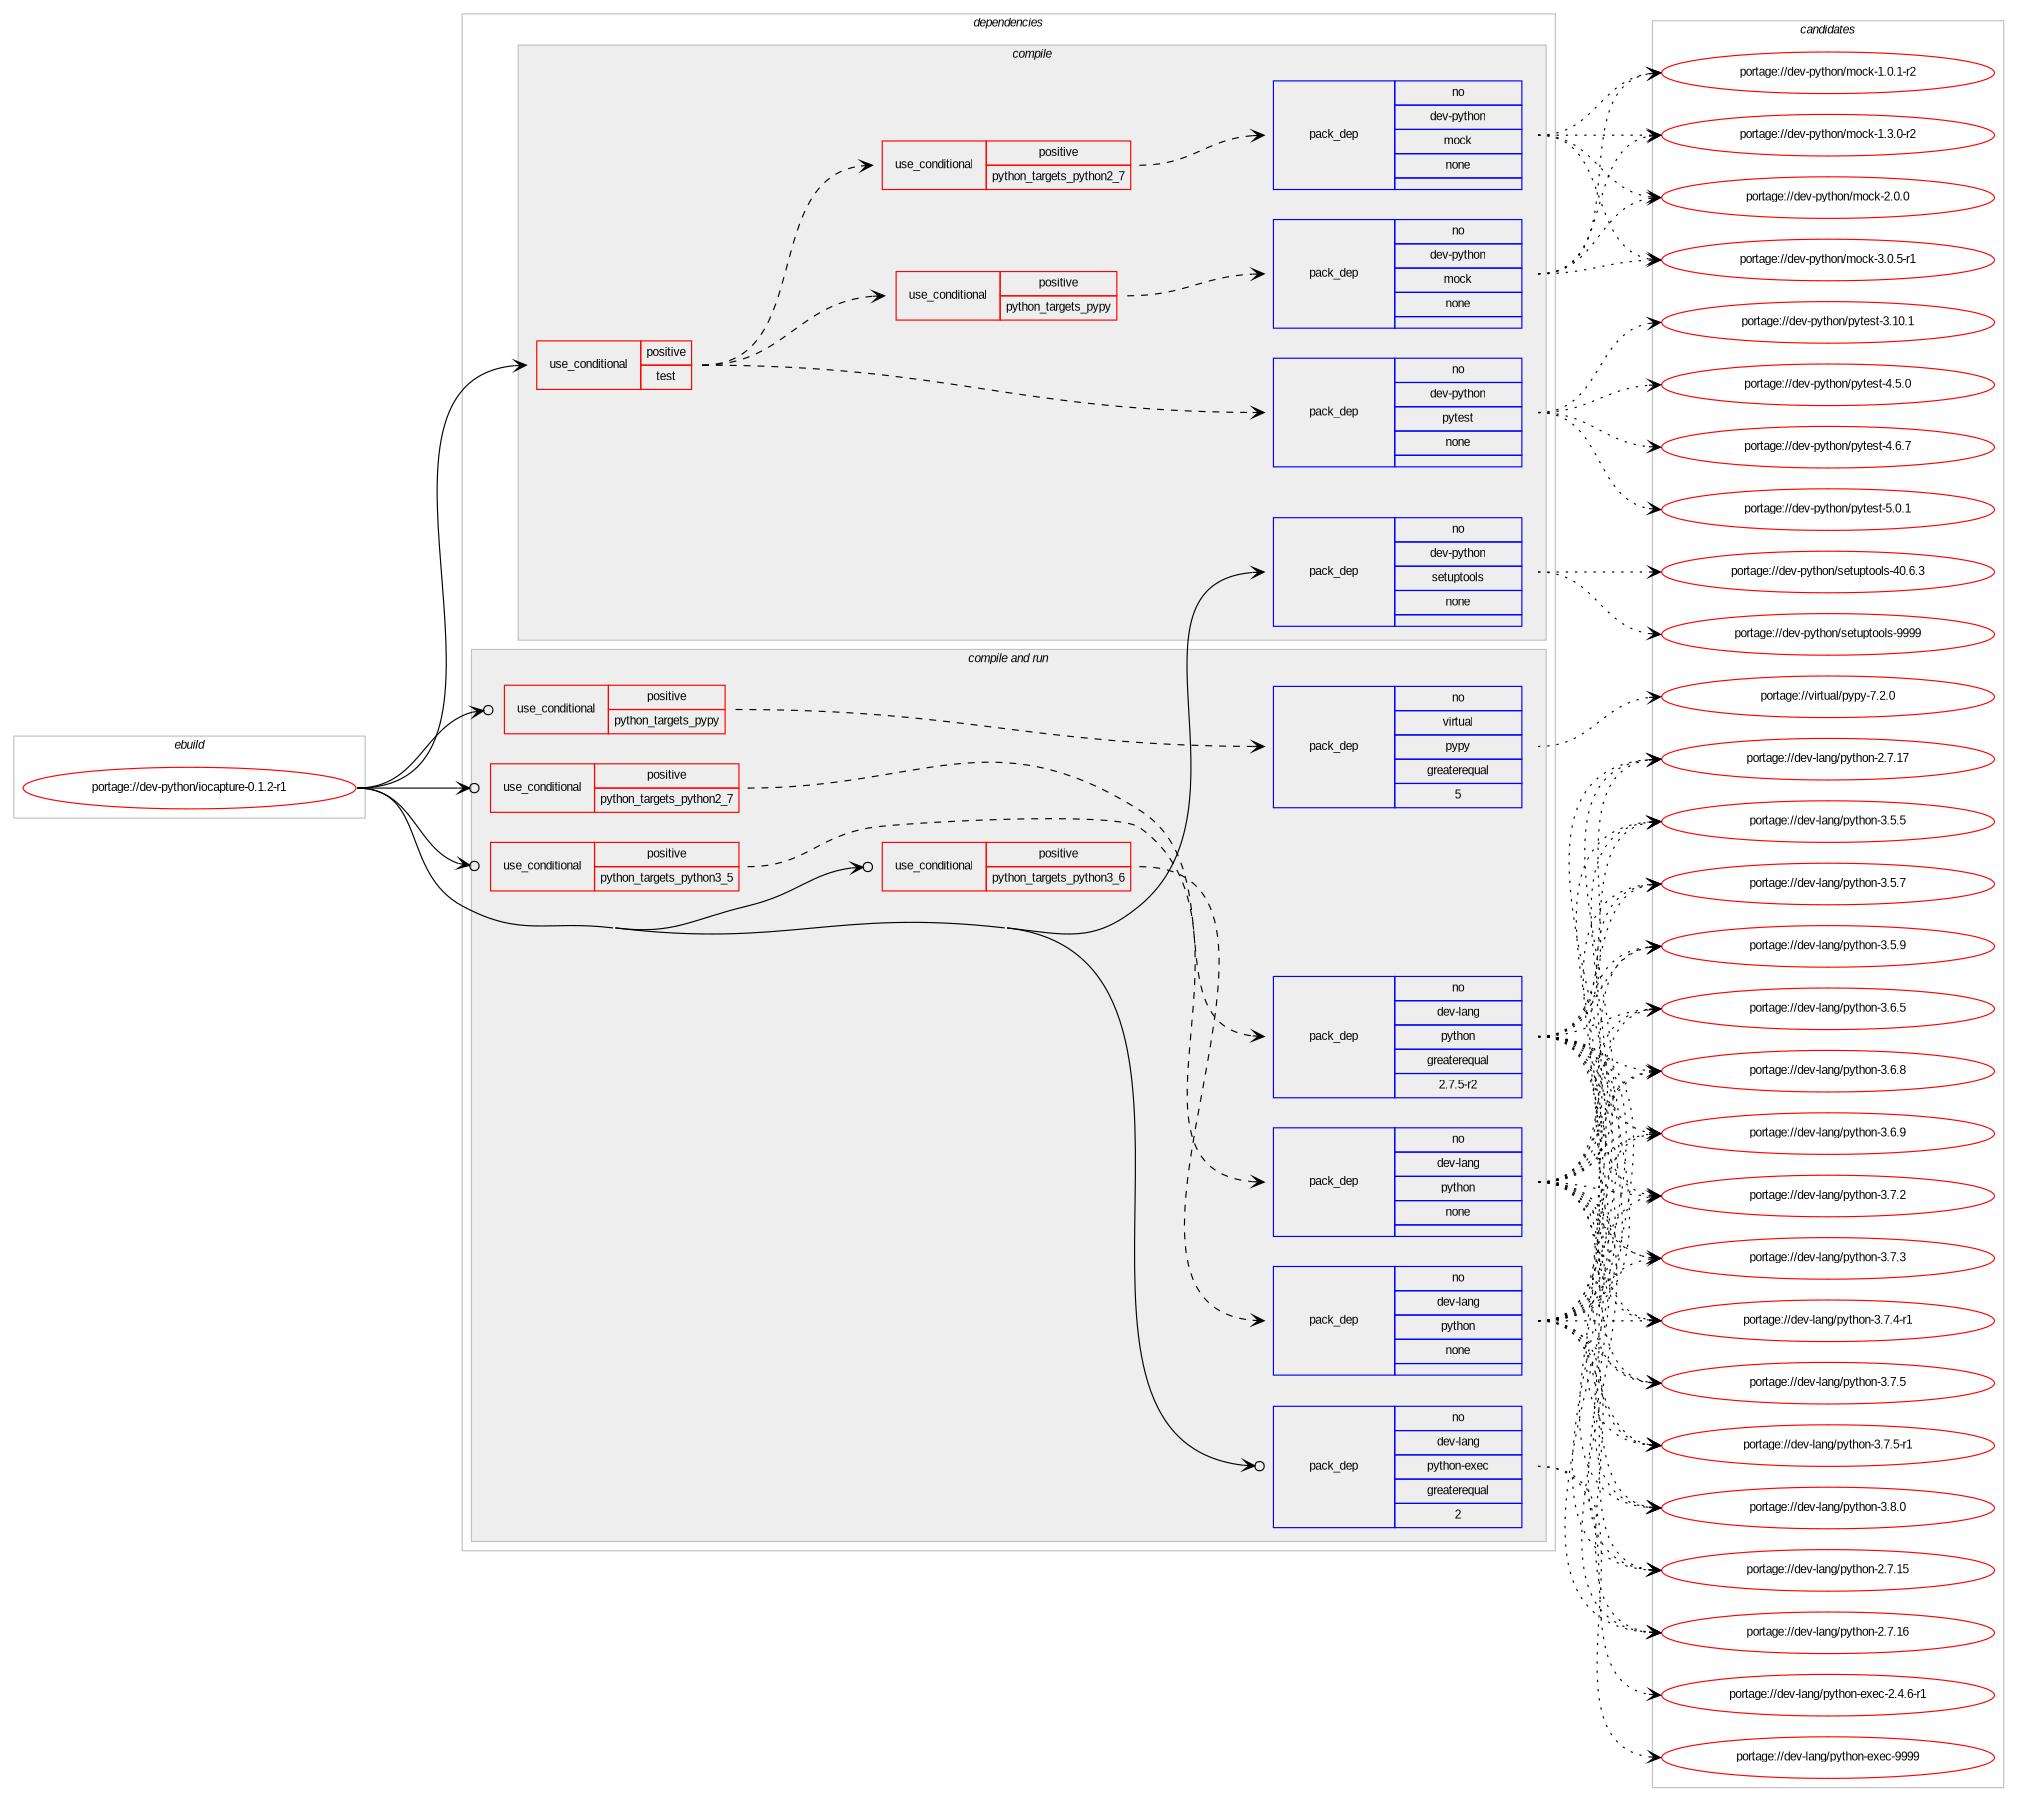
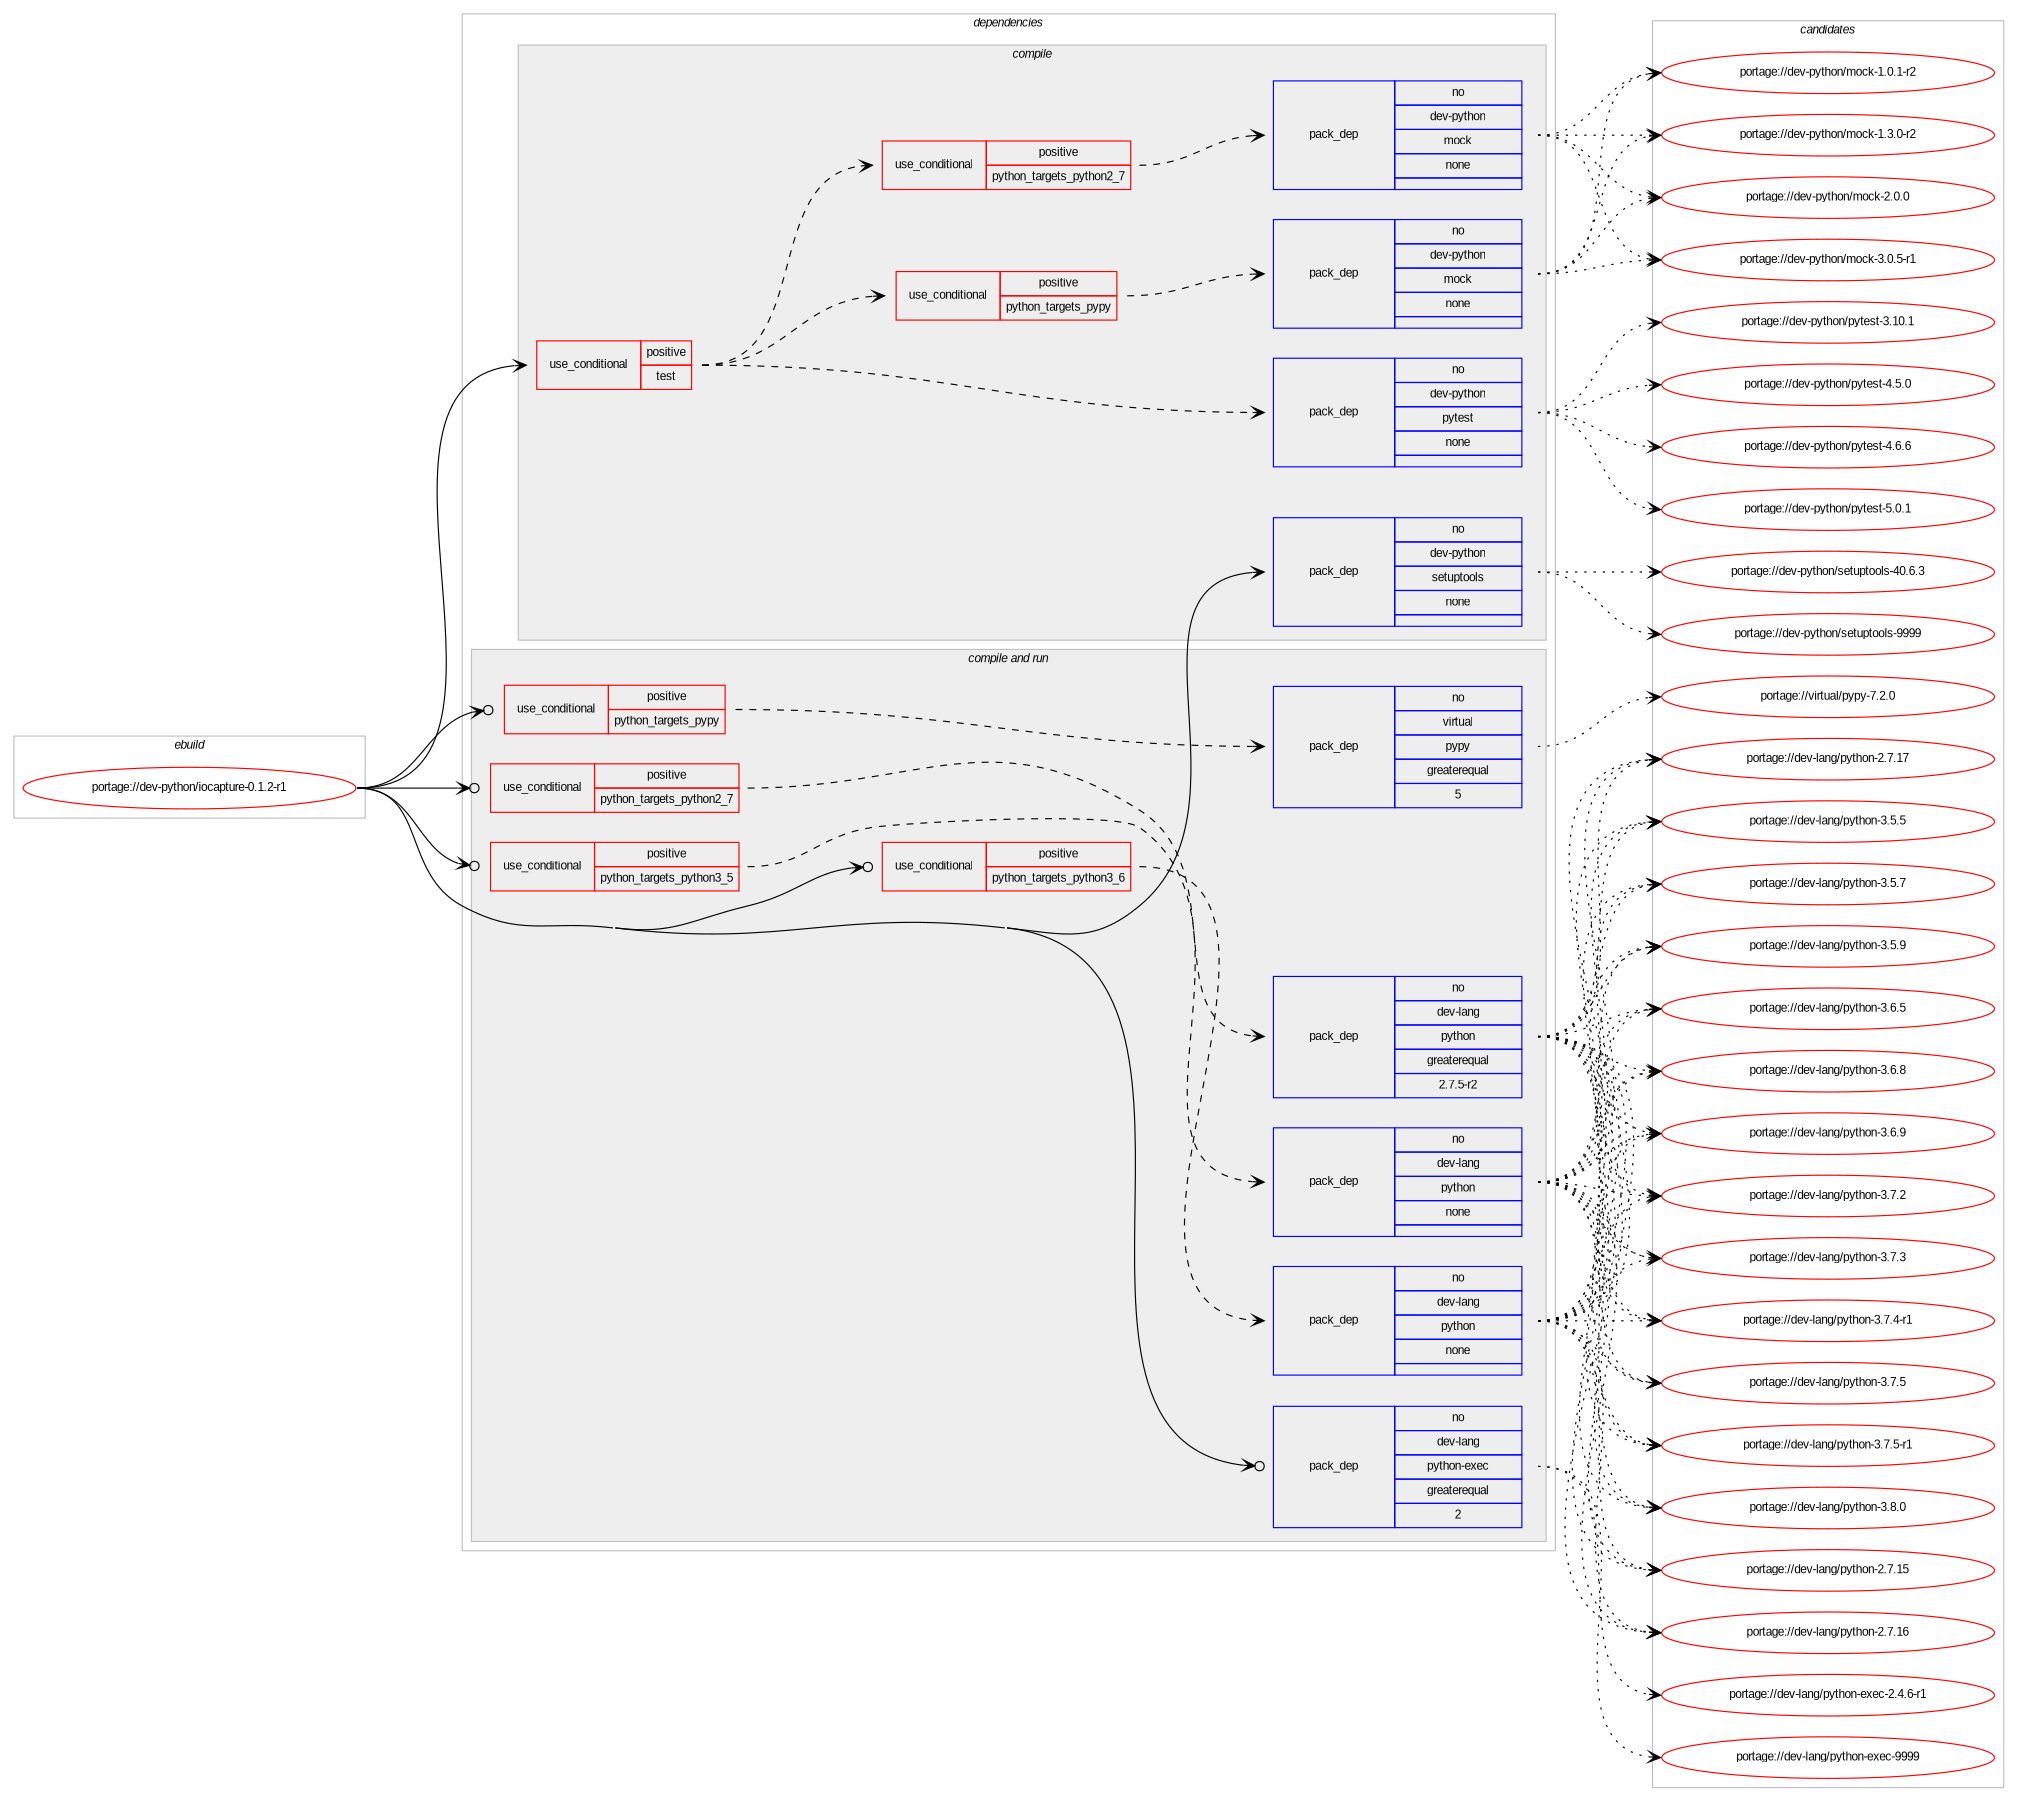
(1828, 447) -> (1828, 447)
